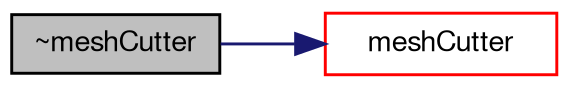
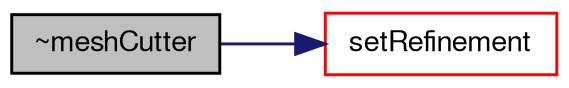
(441, 44) -> (441, 44)
